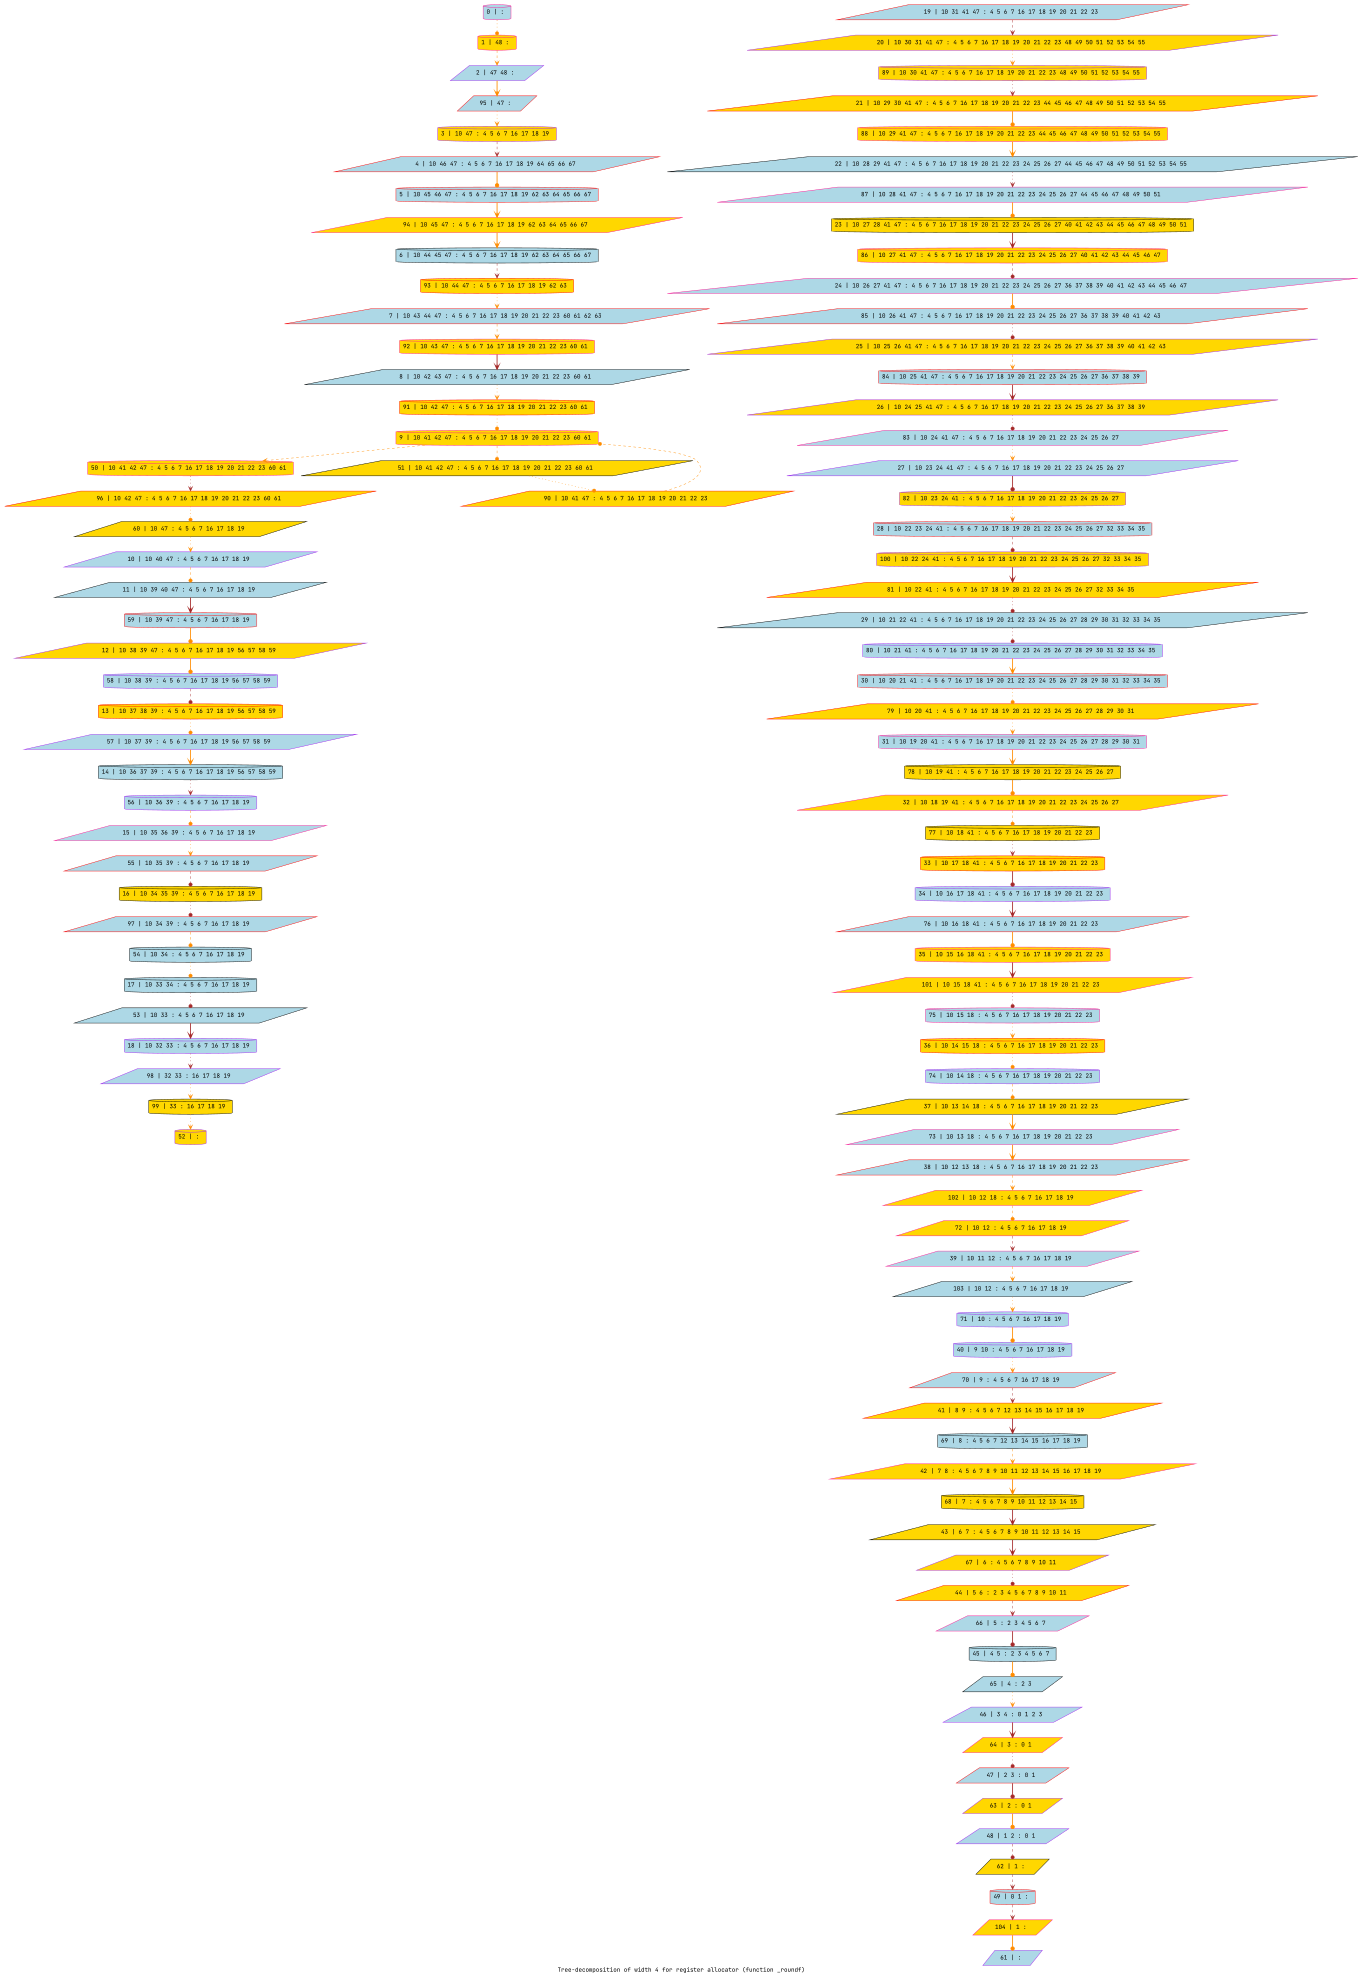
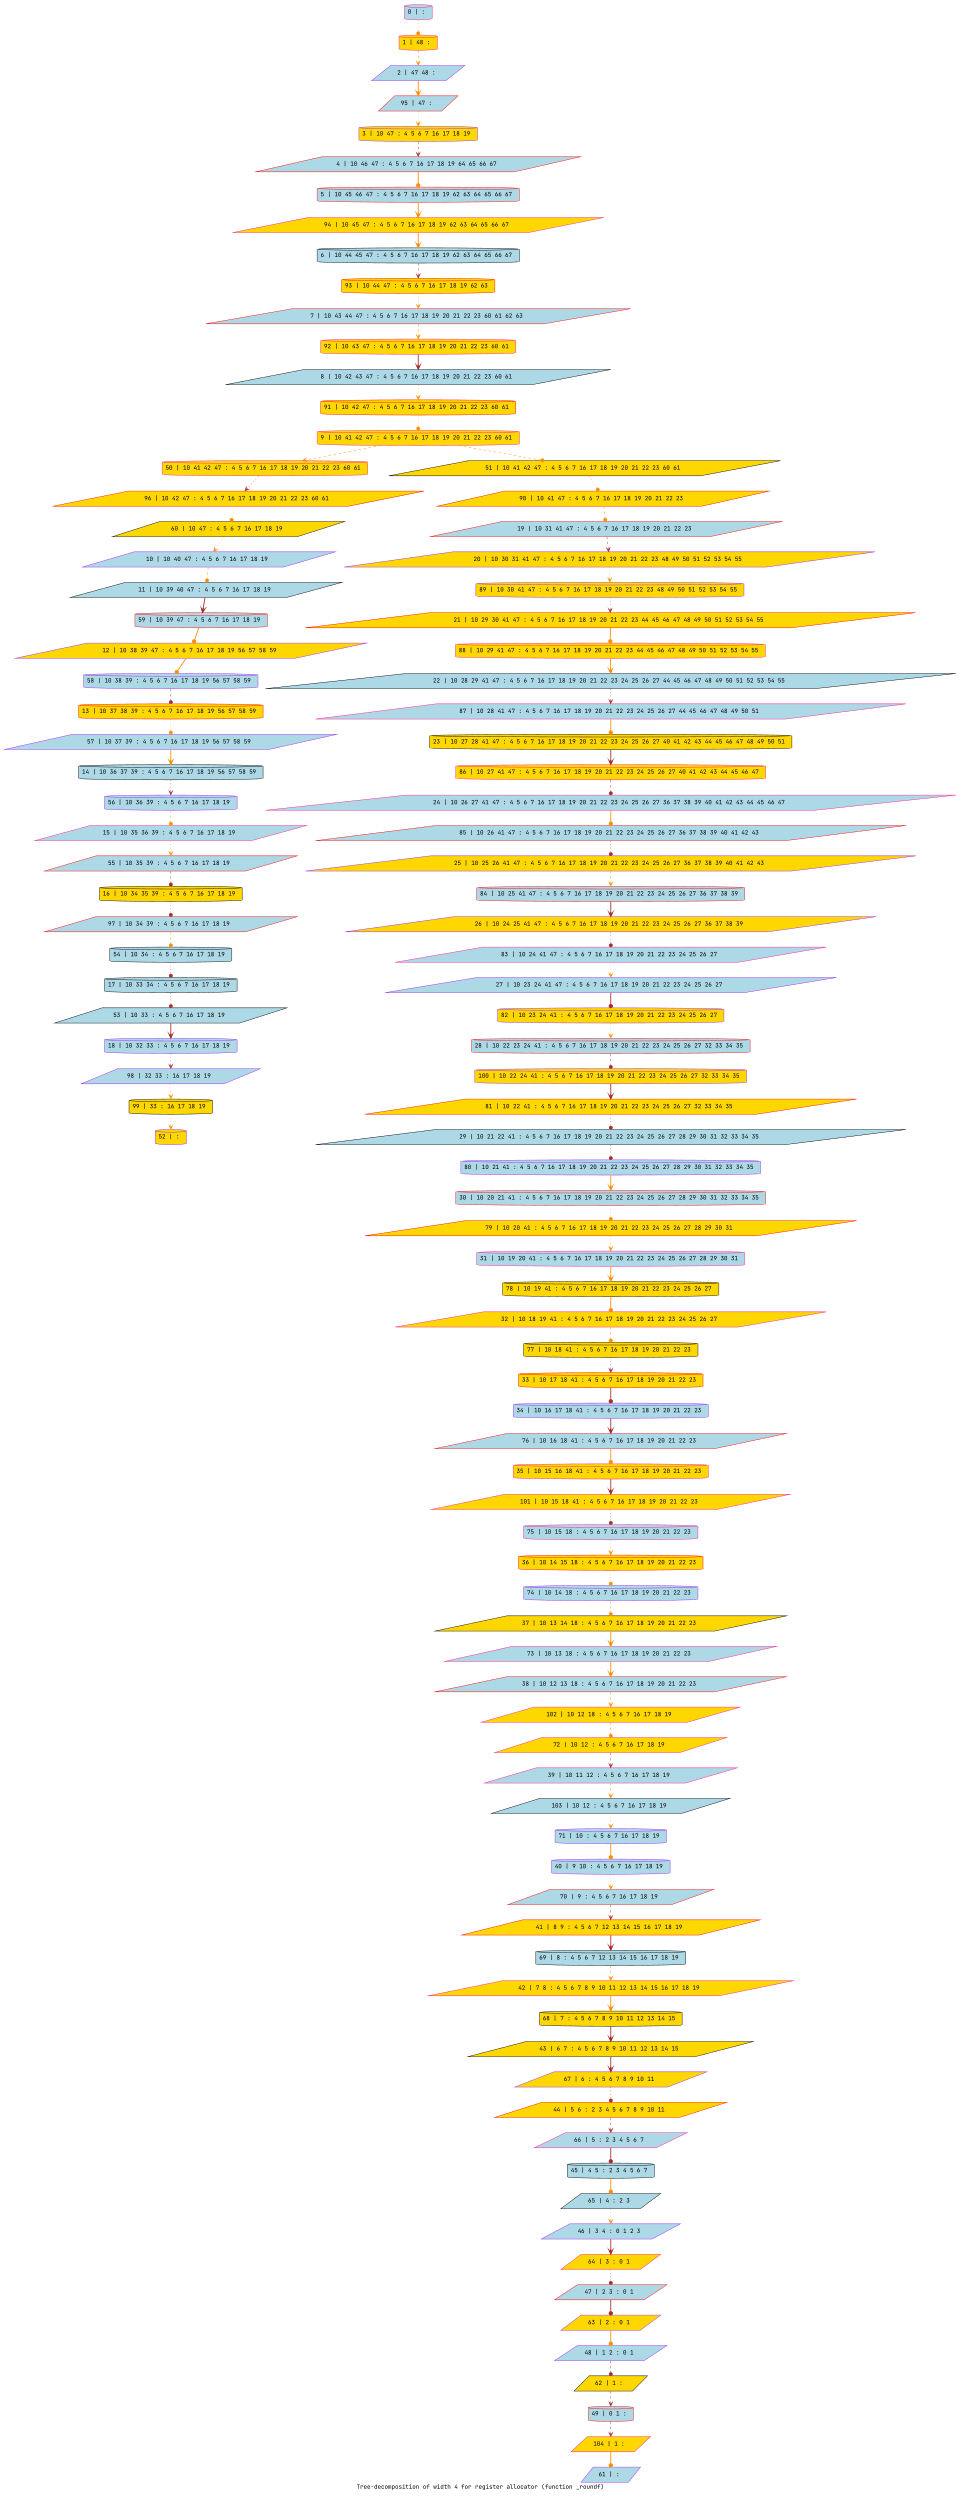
(677, 453) -> (604, 512)
(191, 968) -> (171, 968)
